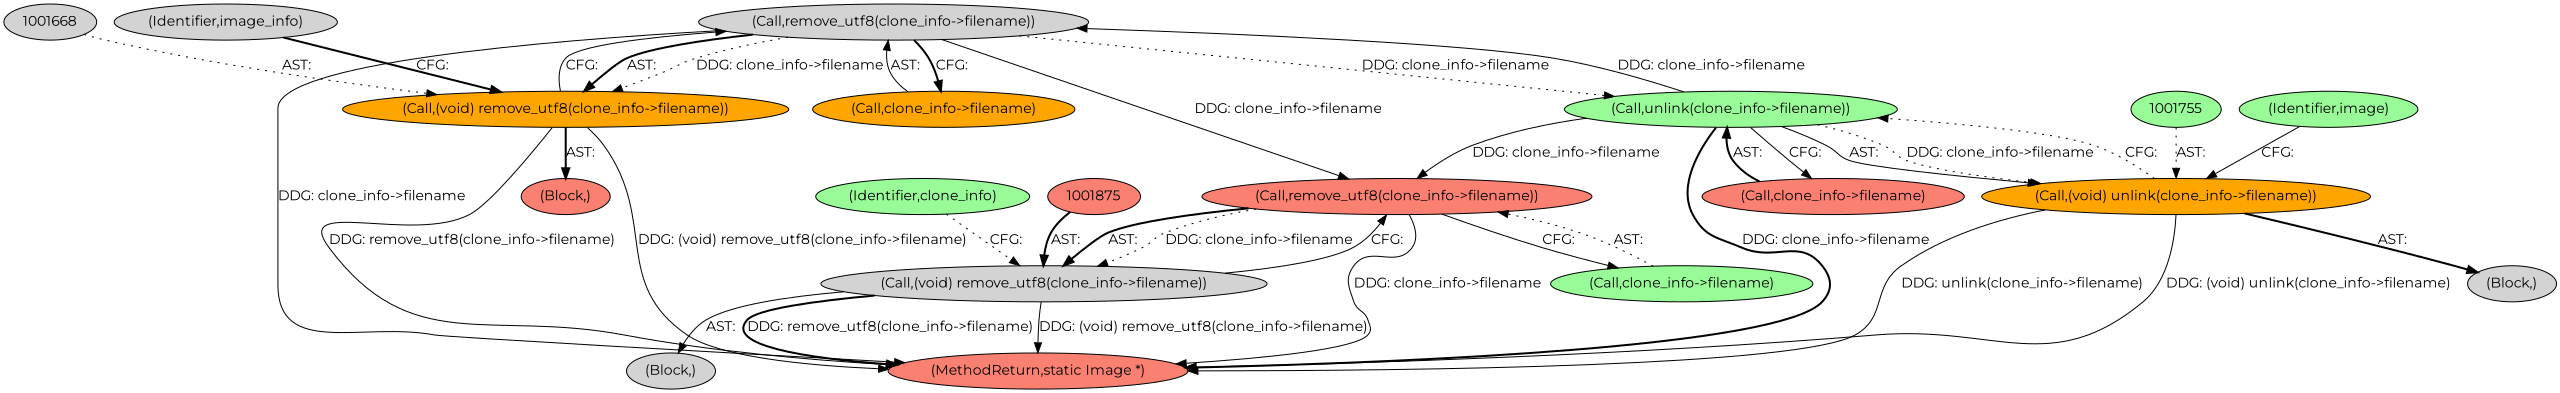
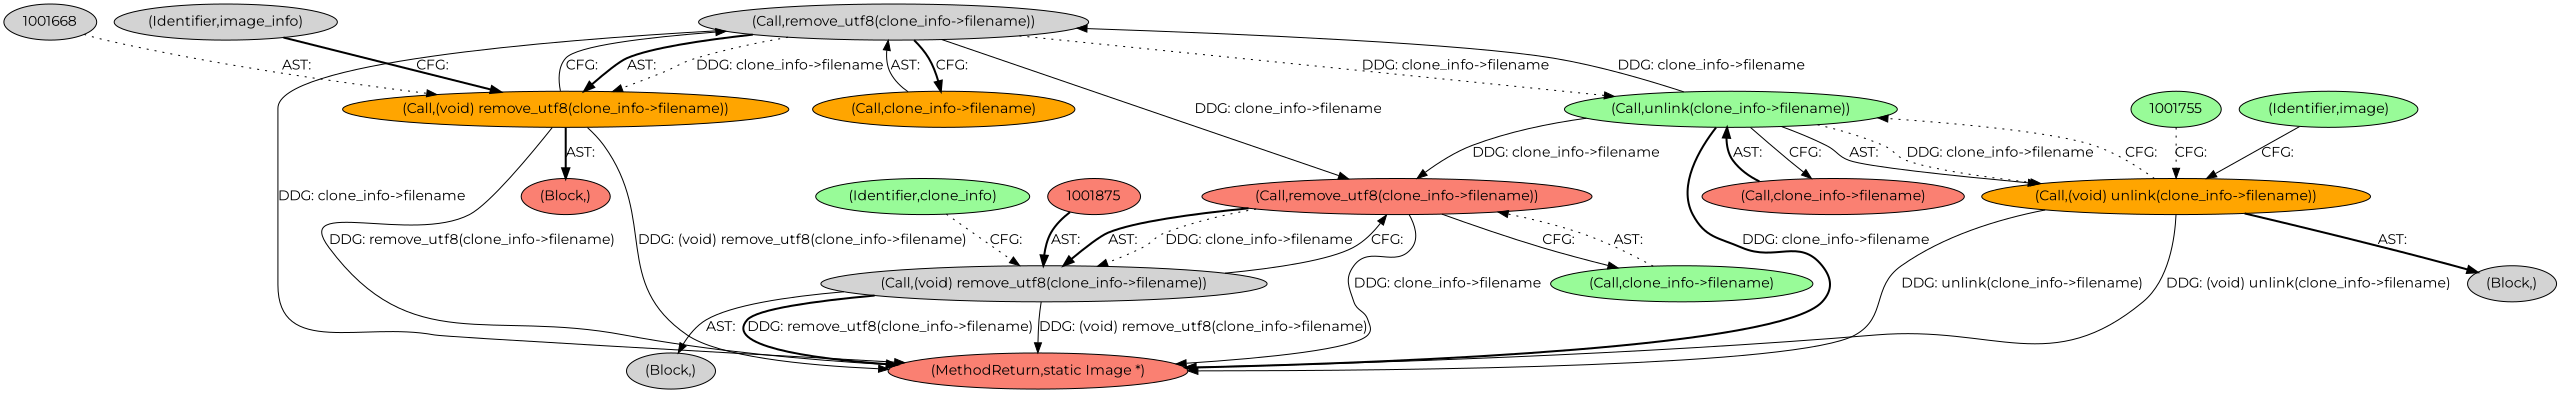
(2193, 153) -> (2193, 153)
